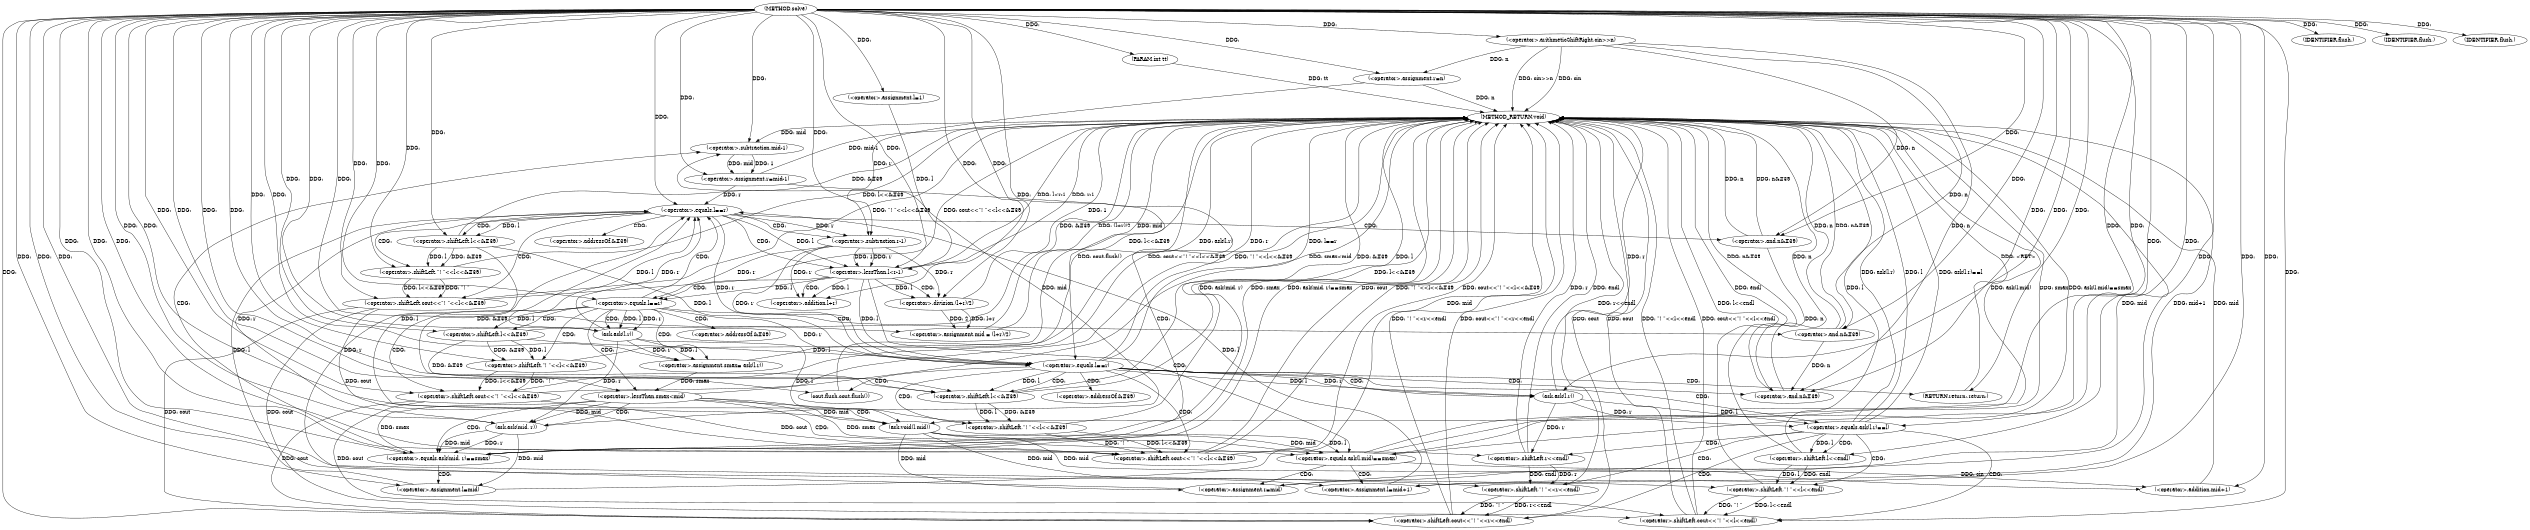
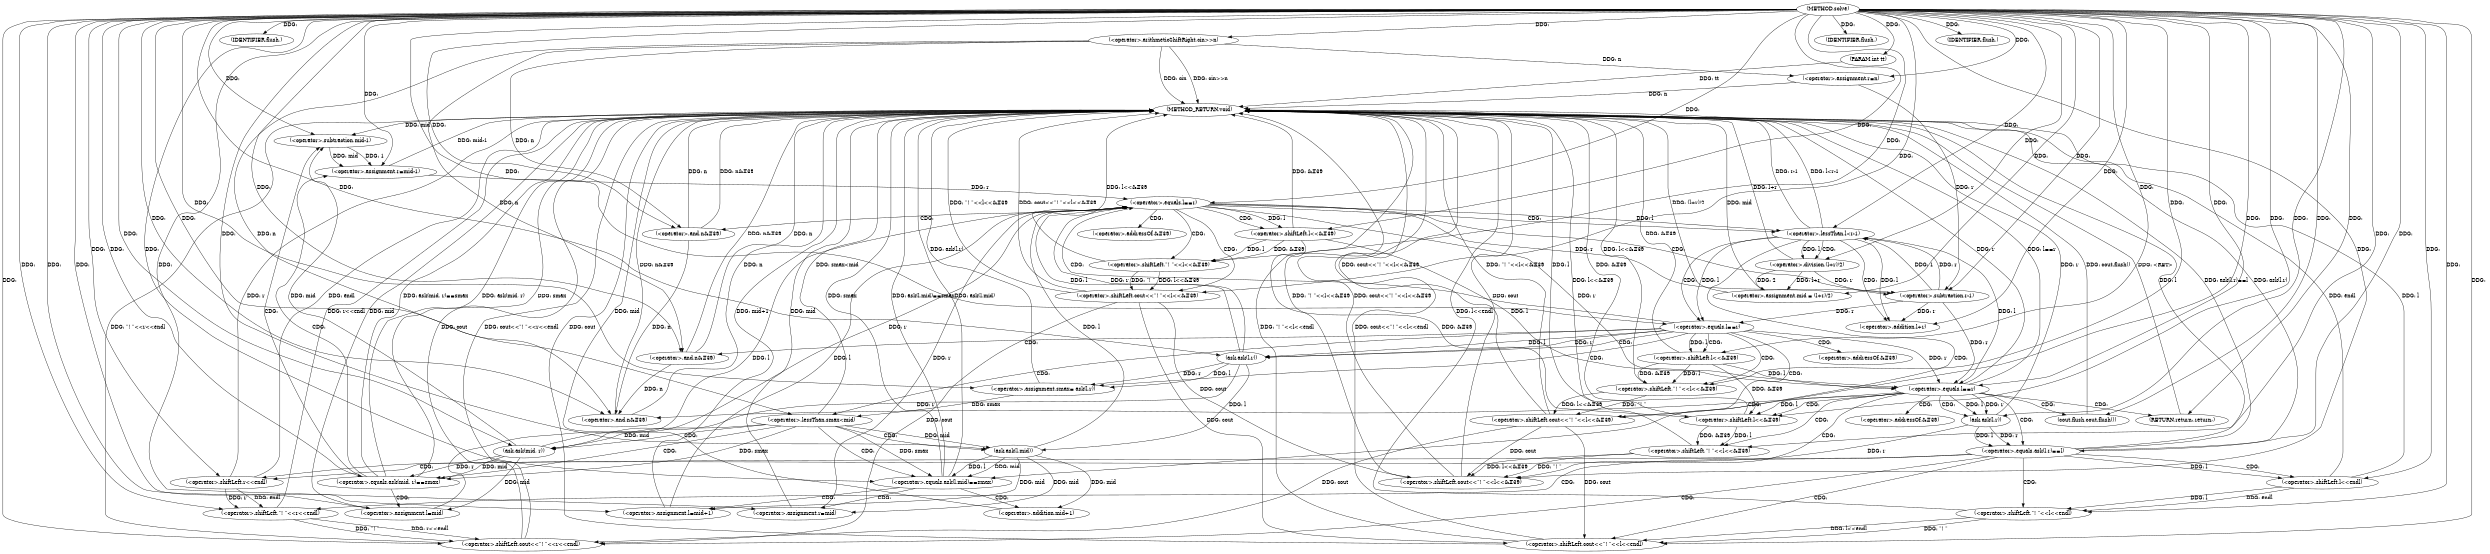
(1775, 12) -> none
(886, 98) -> none
(1098, 211) -> (1765, 188)
(917, 264) -> (1835, 284)
(1182, 394) -> (299, 326)
(909, 428) -> (1013, 452)
(1972, 475) -> (1003, 498)
